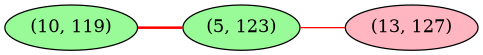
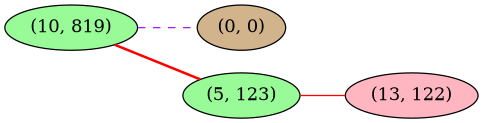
(71, 28) -> (71, 28)
none -> (241, 28)
(412, 28) -> (412, 96)
